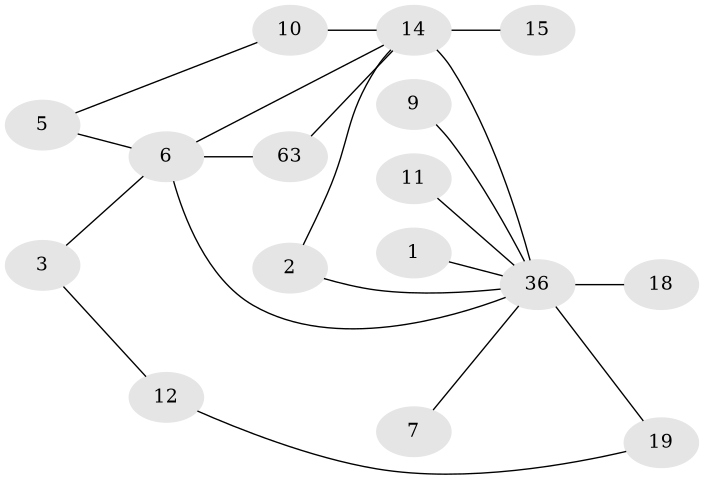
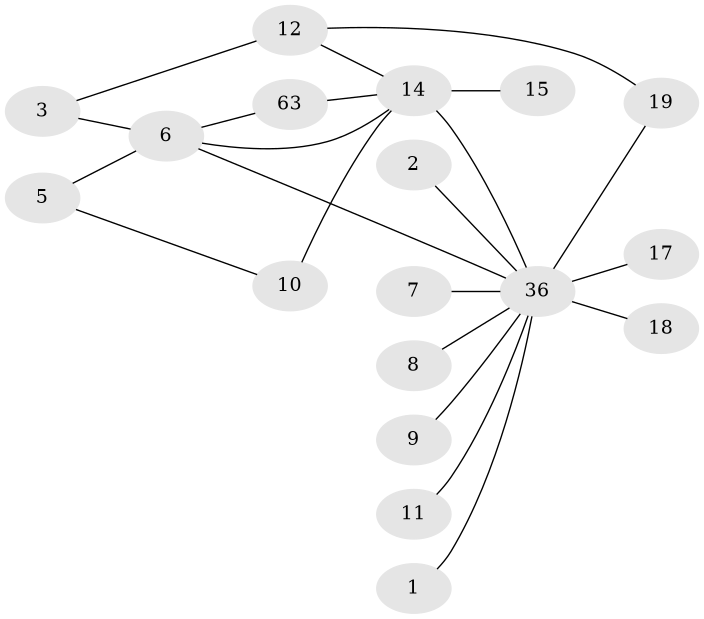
(344, 146) -> (352, 61)
none -> (661, 254)
none -> (414, 366)
